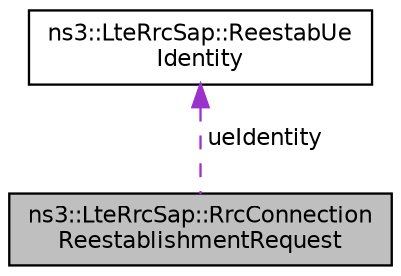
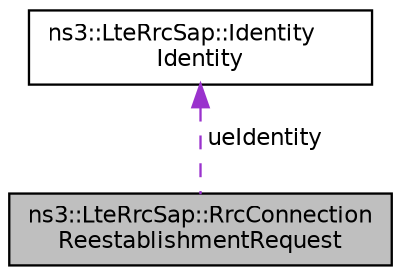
(201, 48) -> (201, 48)
